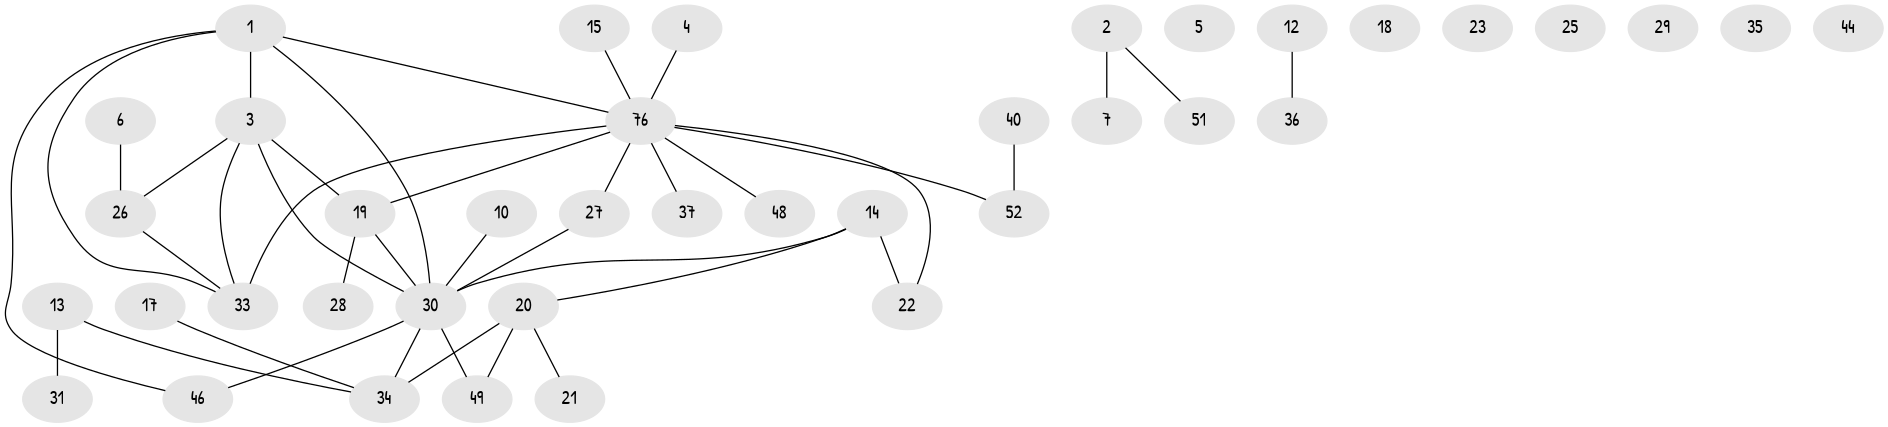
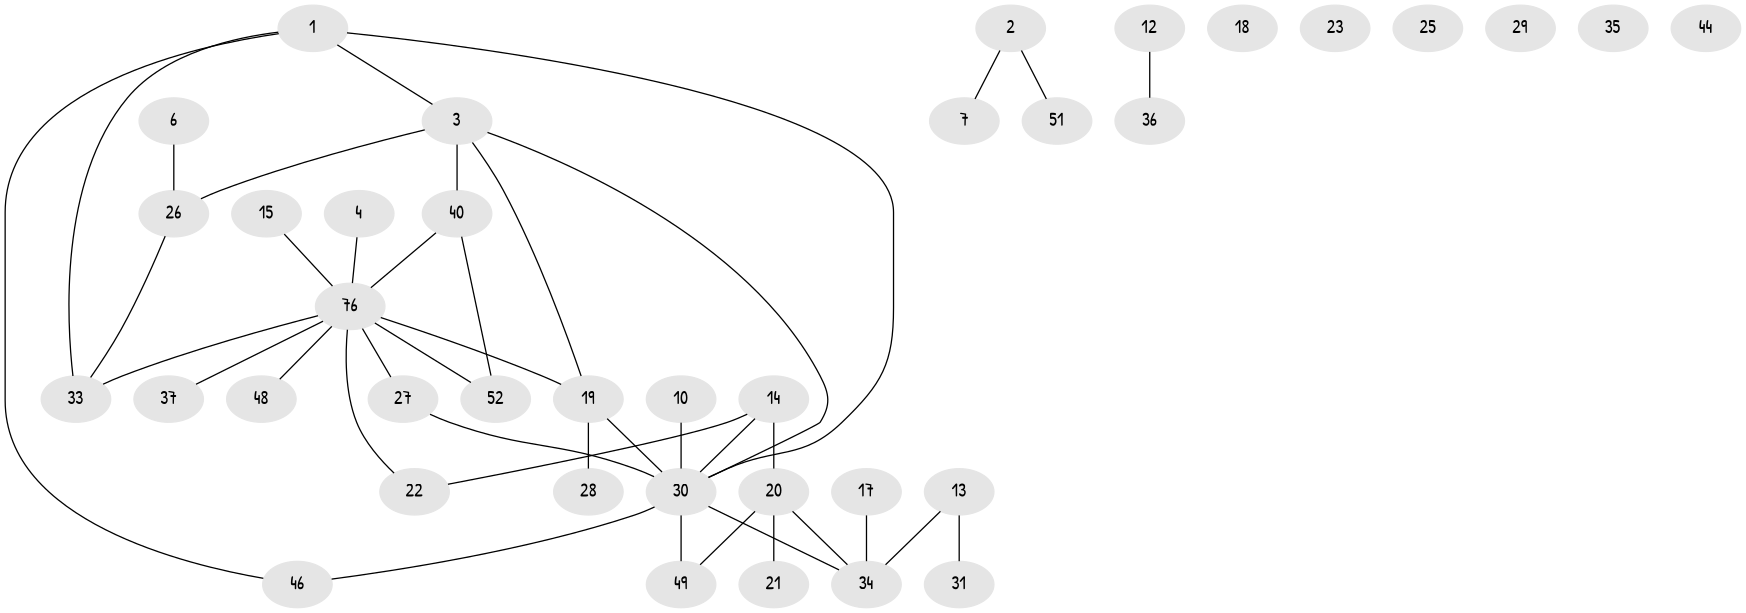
(1199, 28) -> none
(446, 75) -> (403, 260)
(220, 213) -> (457, 168)
